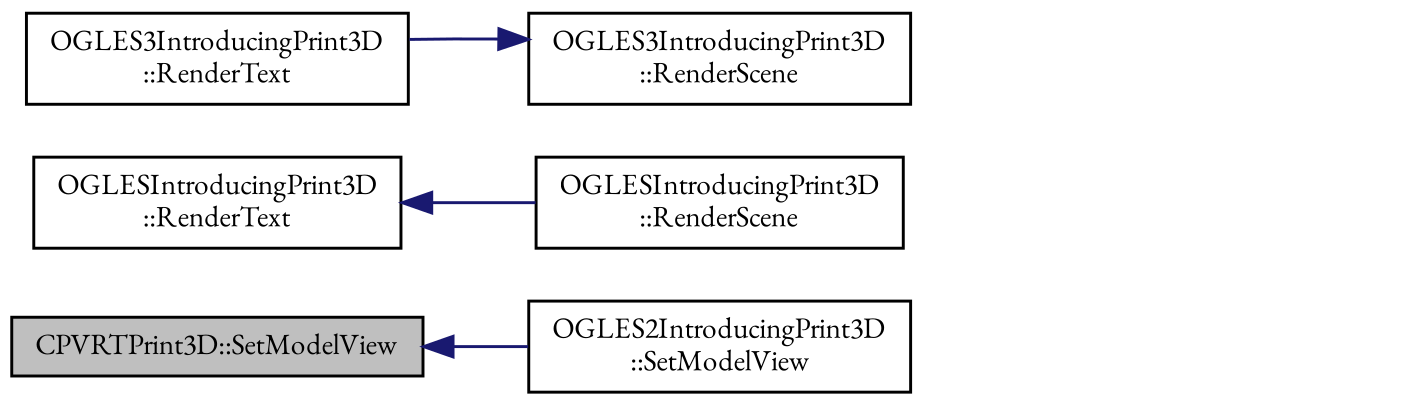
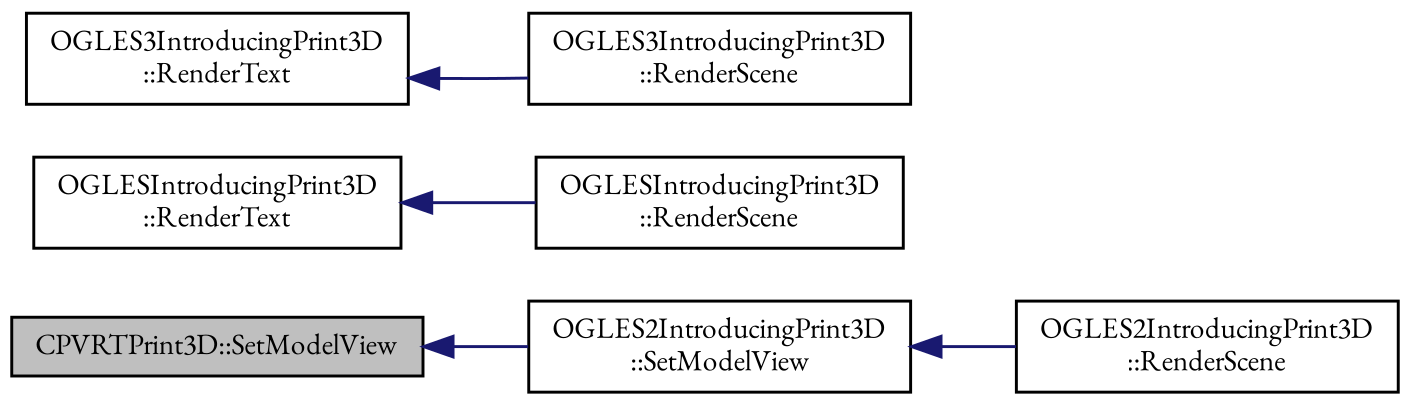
(454, 39) -> (484, 79)
none -> (1207, 347)
